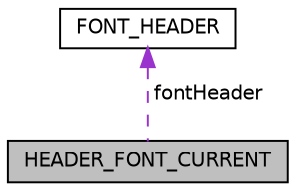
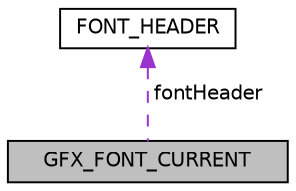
(148, 162) -> (148, 162)
